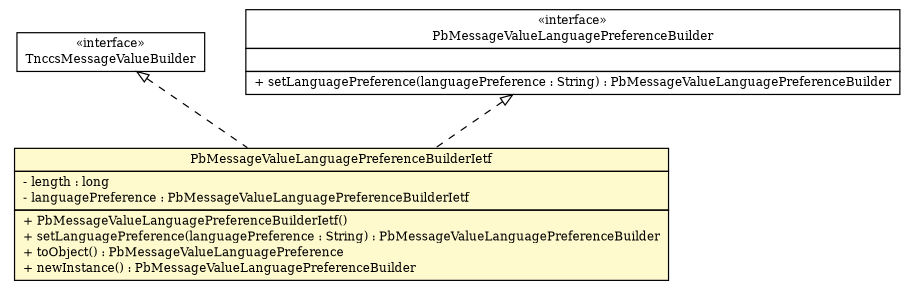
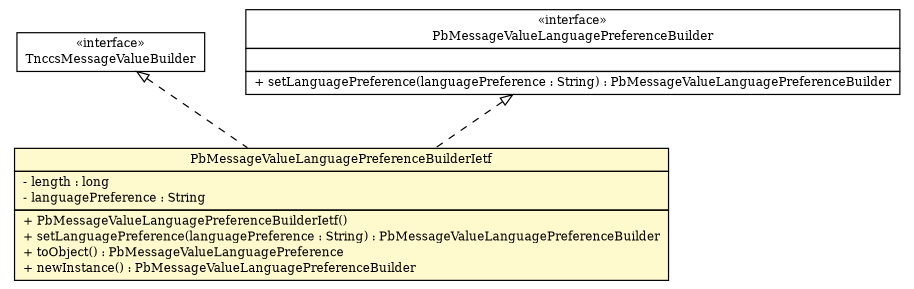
(246, 198) -> (114, 198)
